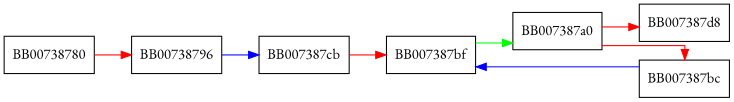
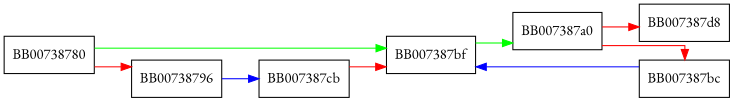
none -> (235, 48)
